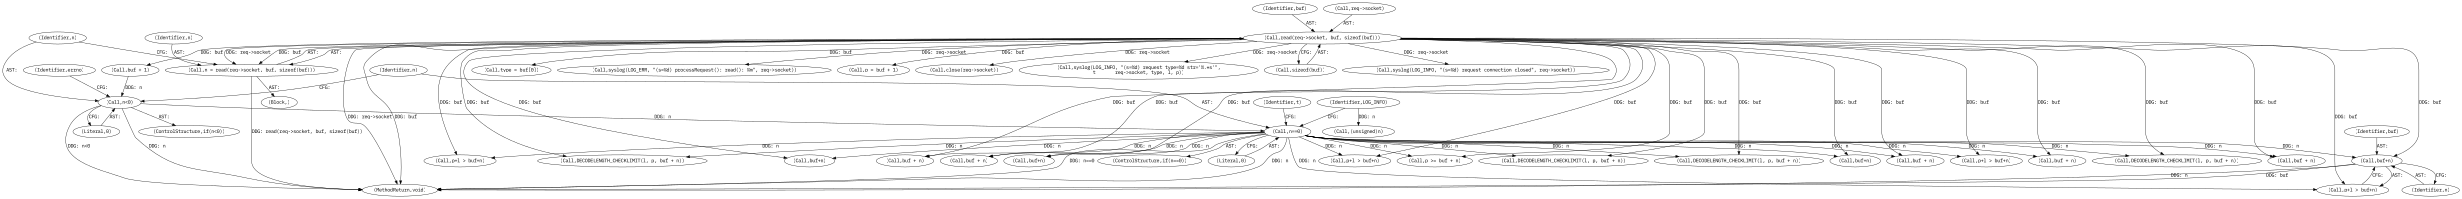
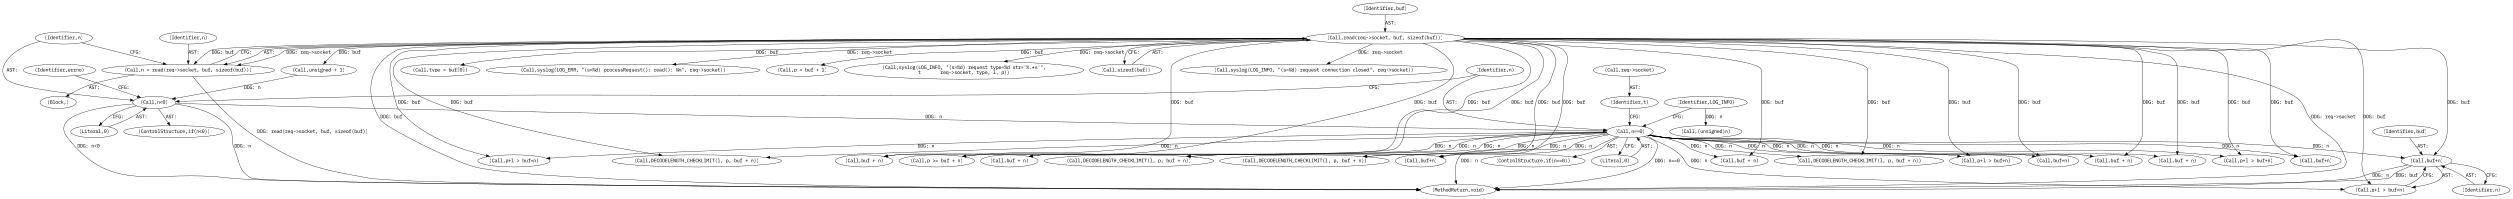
(1342, 22) -> (1629, 85)
(314, 53) -> (248, 53)
(130, 70) -> (319, 70)
(964, 70) -> none
